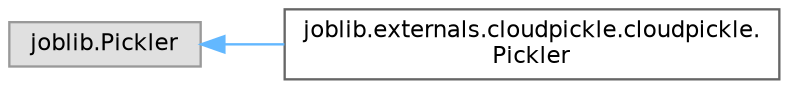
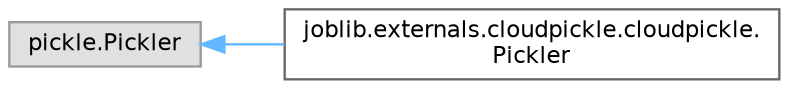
(105, 44) -> (105, 44)
